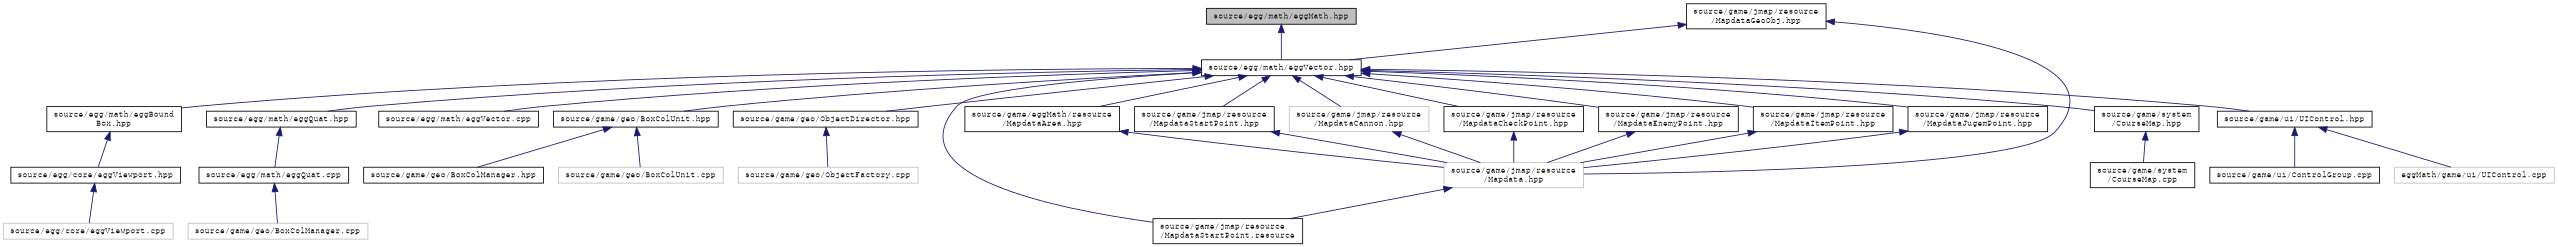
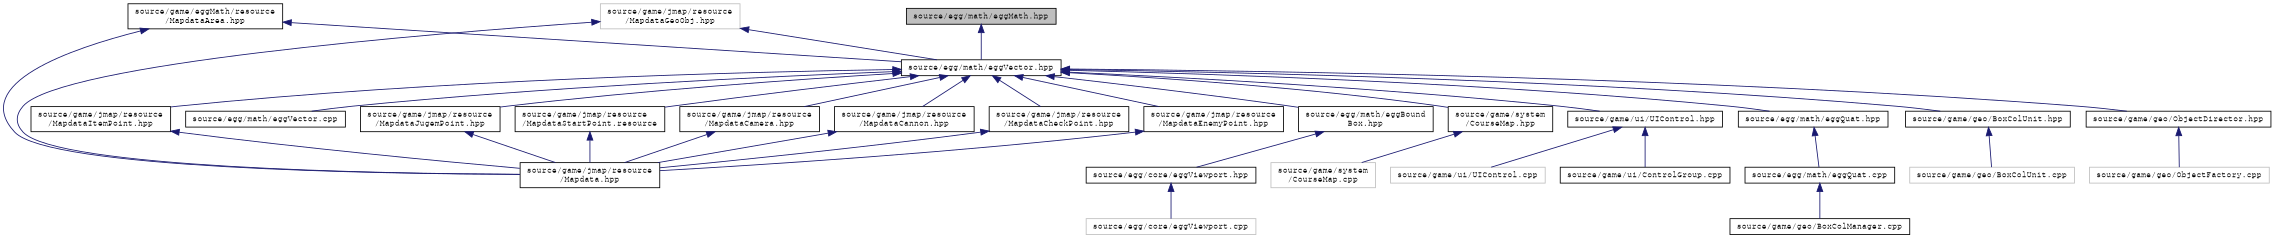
(1756, 16) -> (670, 16)
(1169, 92) -> (596, 42)
(1204, 119) -> (750, 119)
(1359, 119) -> (904, 119)
(454, 175) -> none
(1514, 175) -> (590, 175)
(2143, 175) -> (1323, 175)
(2474, 175) -> (1468, 175)
(1367, 204) -> (590, 151)
(278, 231) -> (1820, 227)
